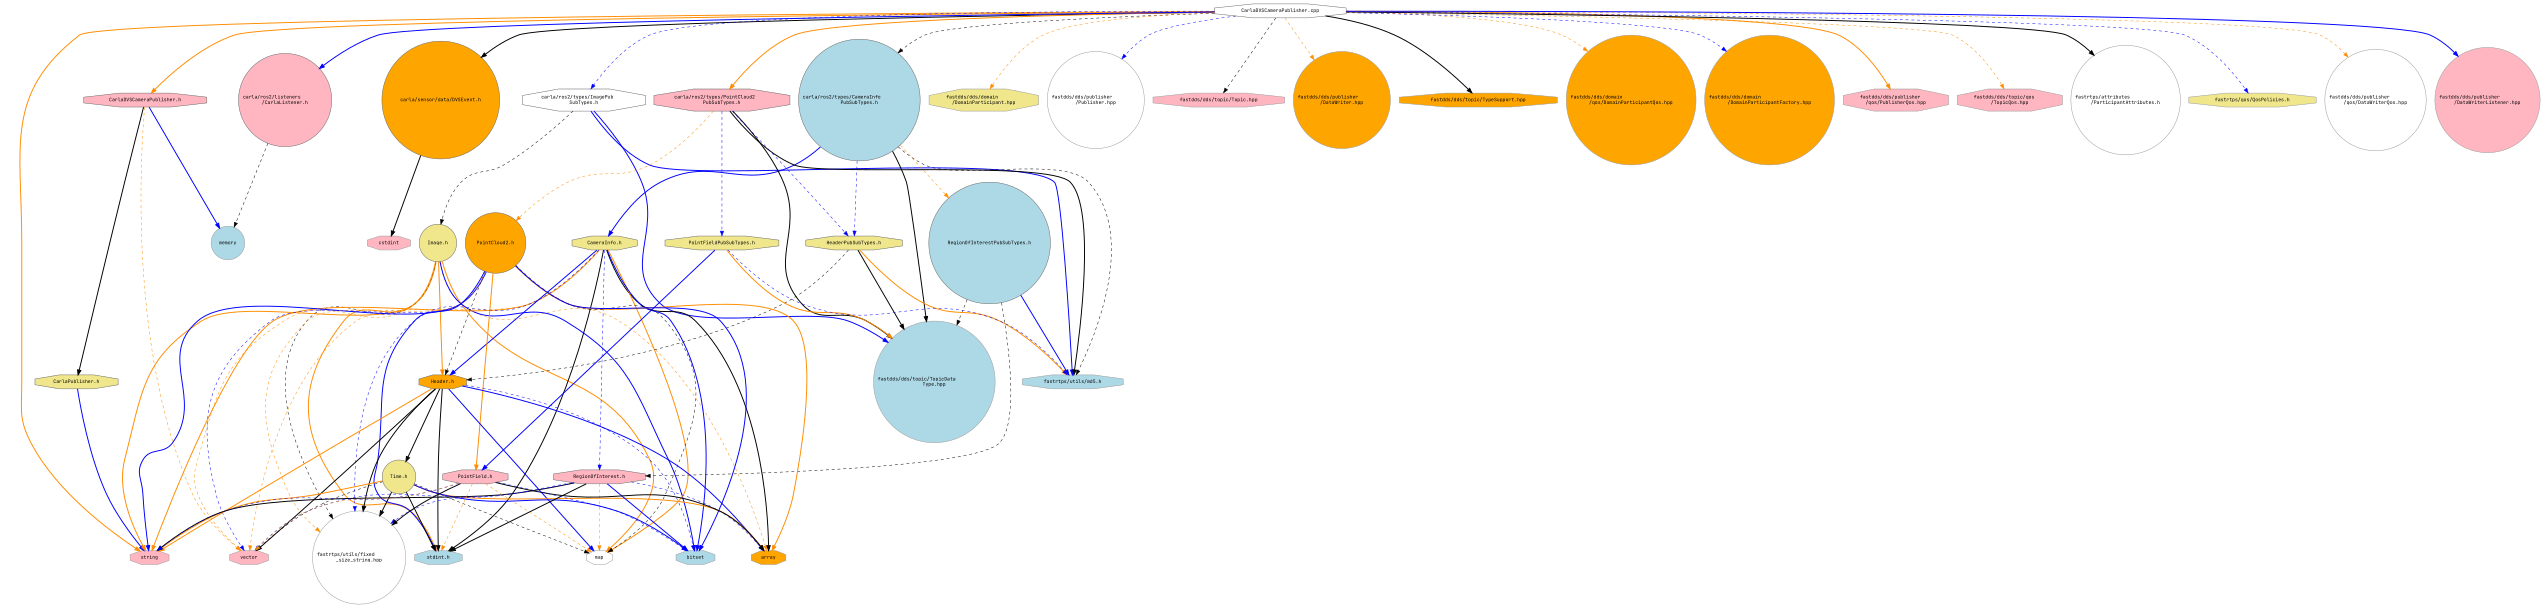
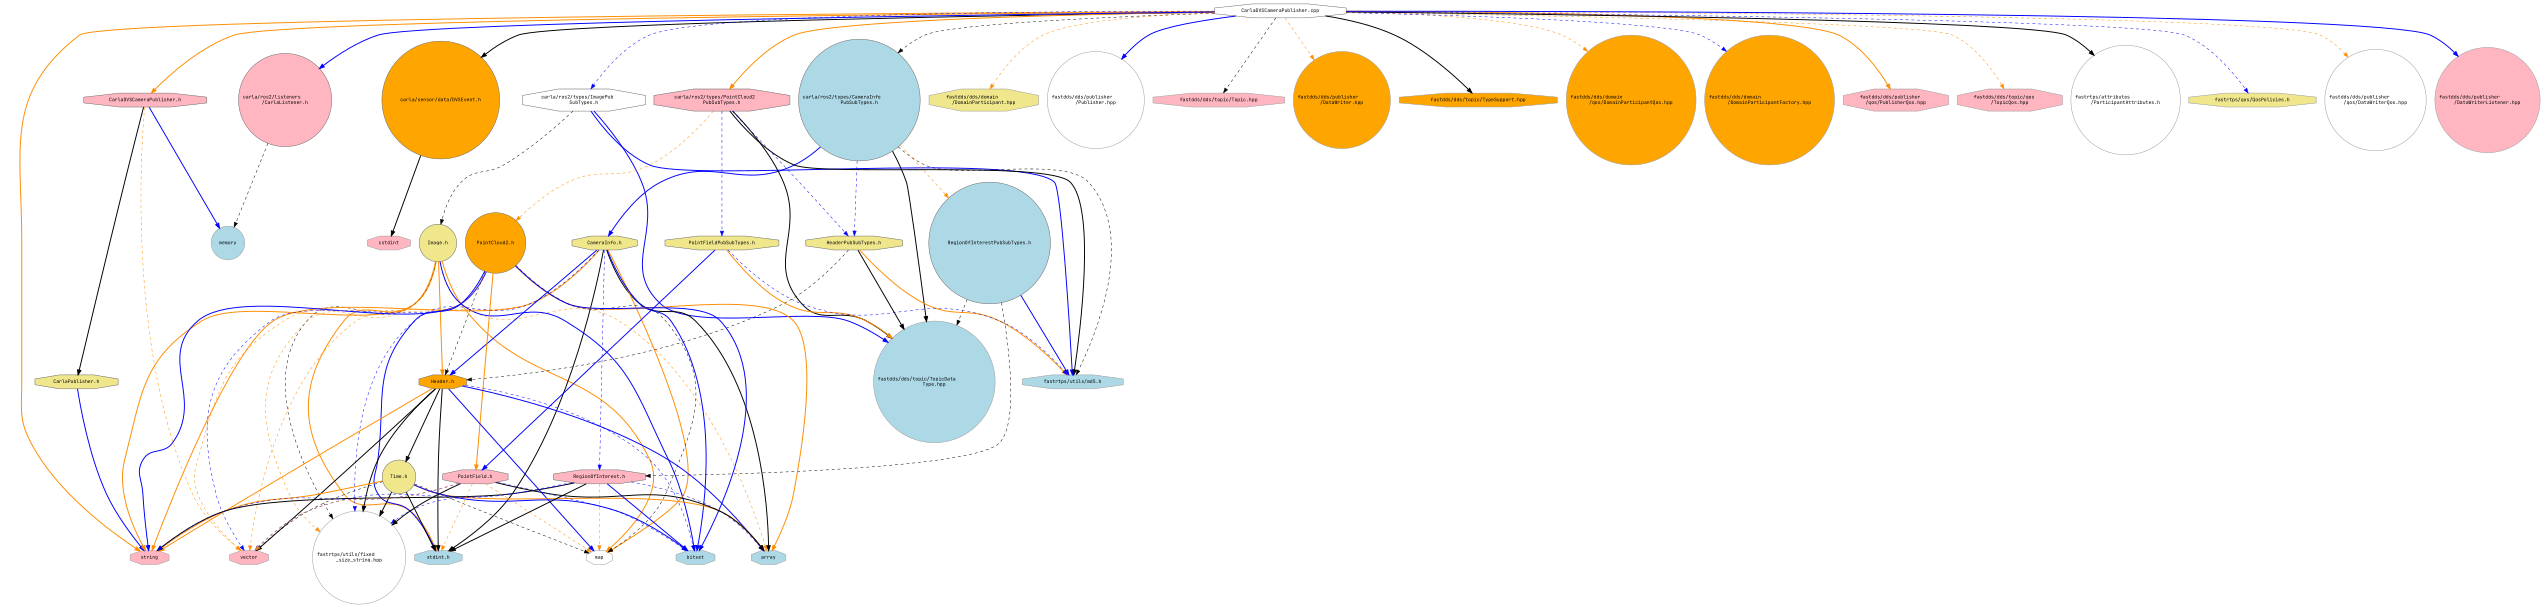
(1176, 26) -> (1176, 26)
(769, 558) -> (769, 558)
